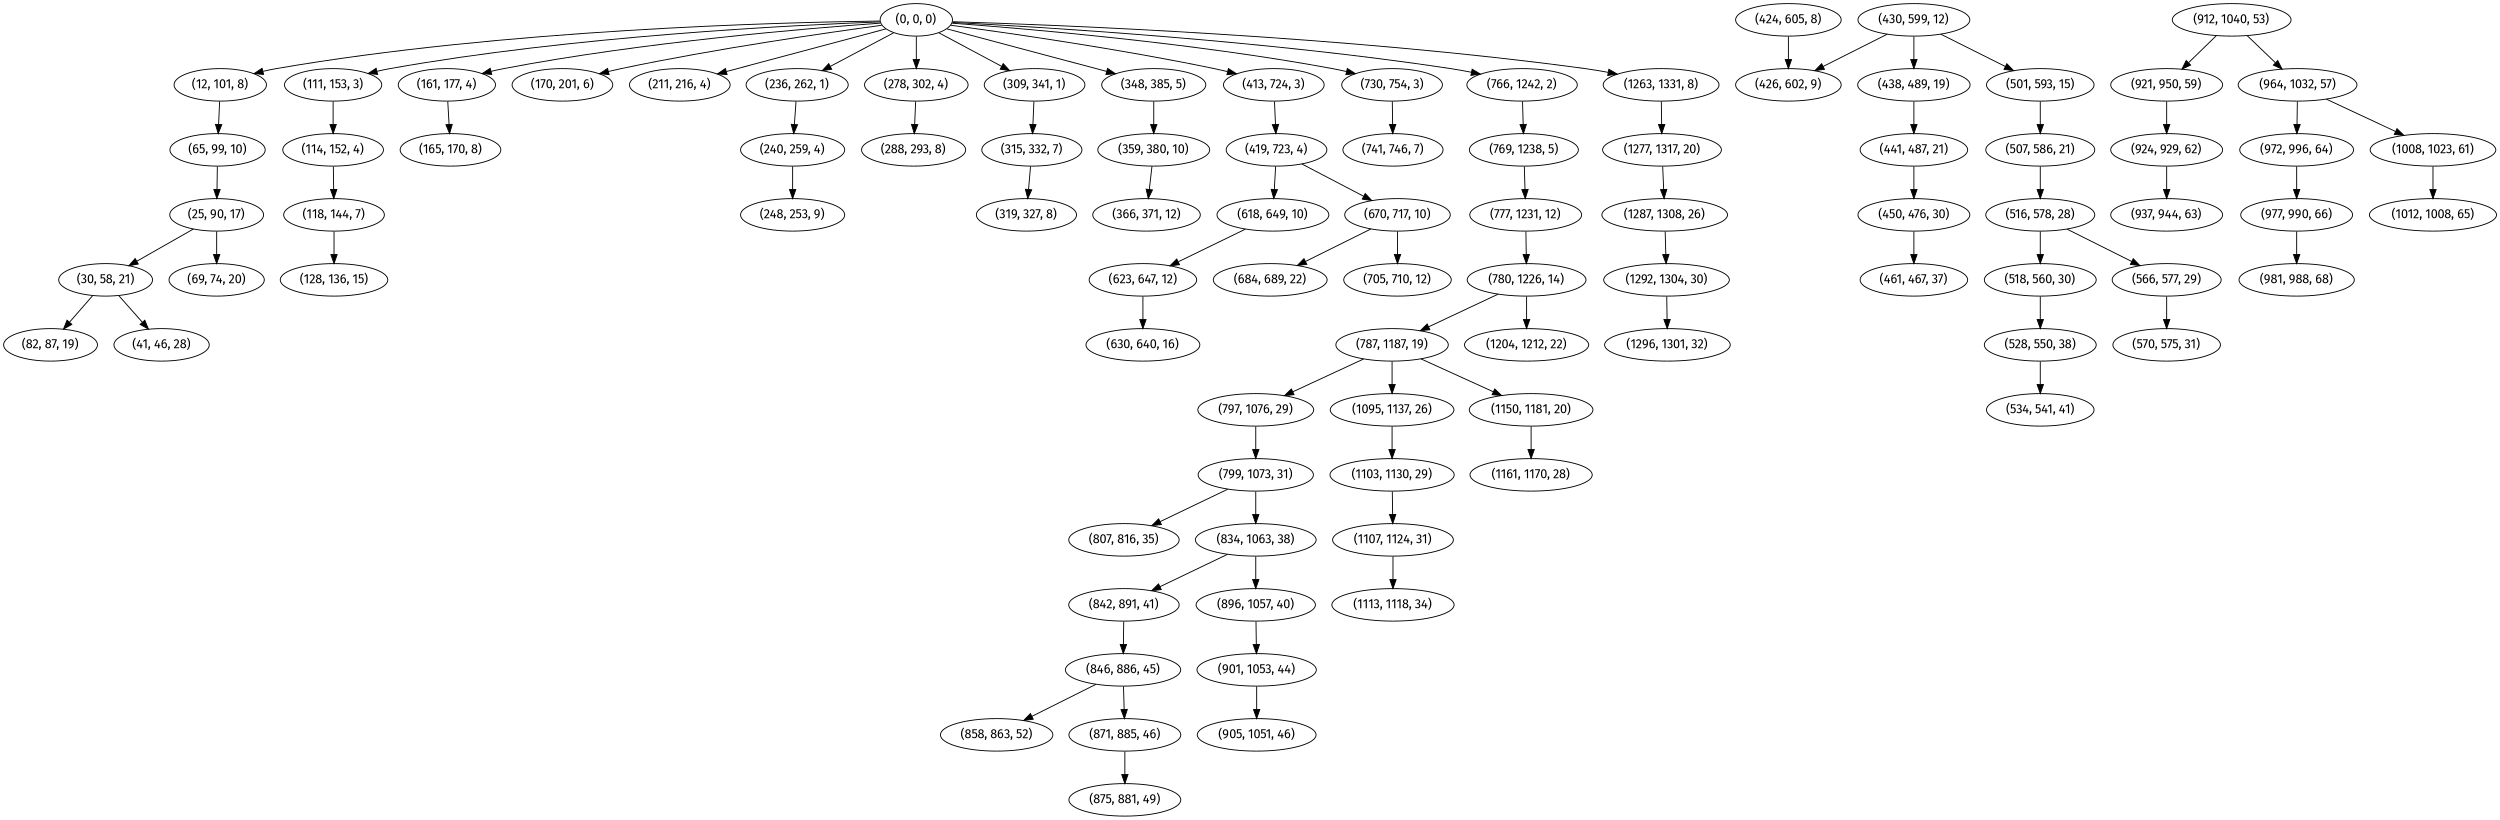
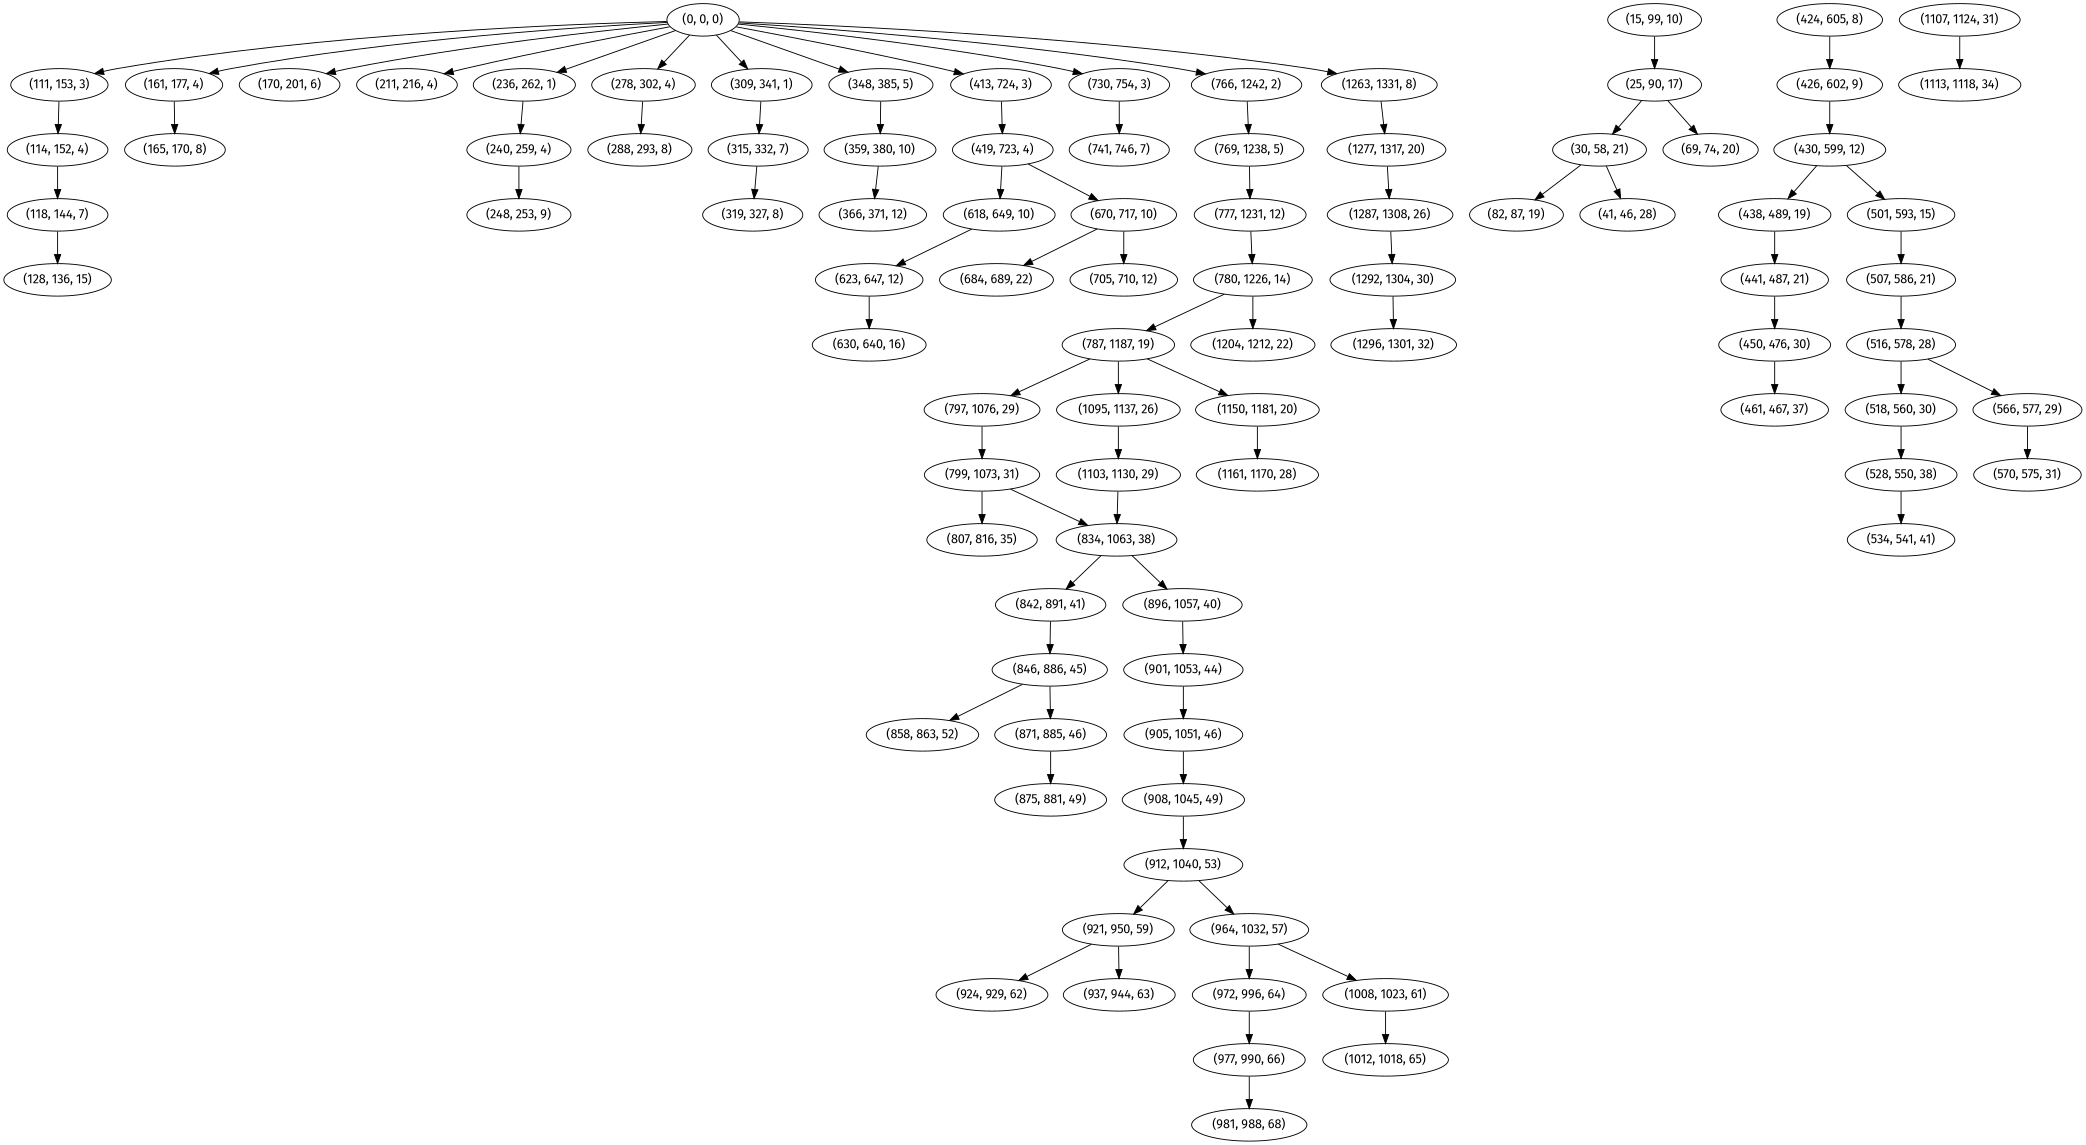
(1855, 50) -> (1830, 113)
(220, 85) -> none
(218, 150) -> (1655, 20)
(2167, 178) -> (1119, 958)
(2433, 215) -> (1386, 1060)
(1392, 503) -> (1118, 503)
none -> (1183, 800)
